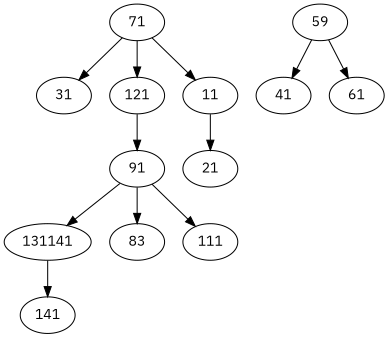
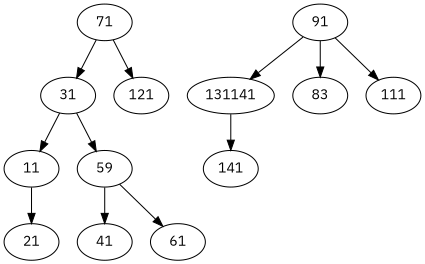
(170, 55) -> (52, 128)
(137, 127) -> none
none -> (84, 128)
